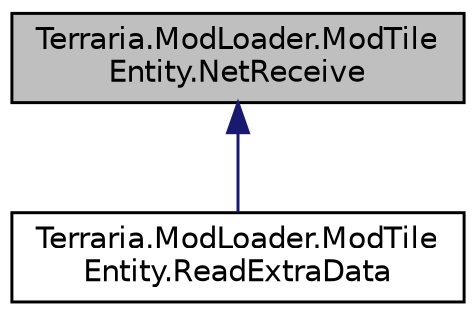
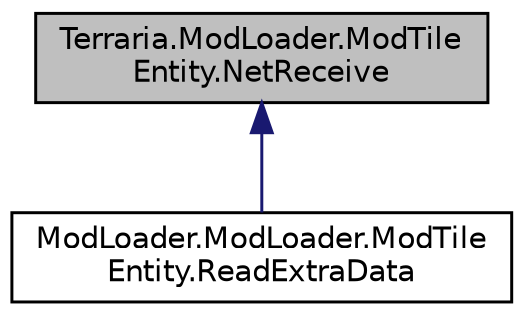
(238, 257) -> (262, 257)
